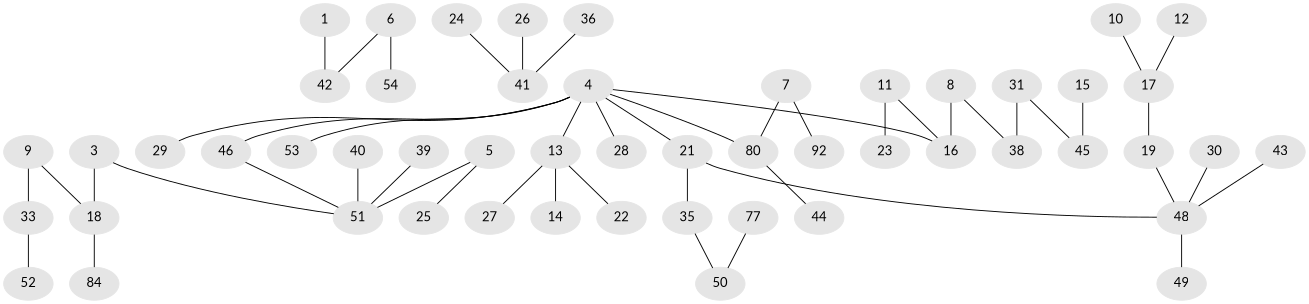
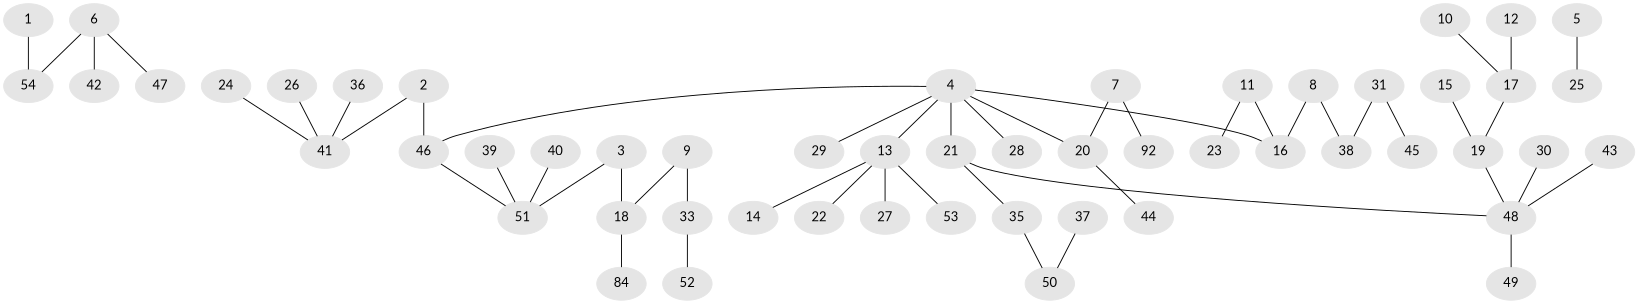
(325, 53) -> (28, 53)
none -> (160, 86)
none -> (424, 86)
(440, 119) -> (918, 185)
(1083, 119) -> (1462, 119)
(753, 152) -> (1083, 152)
(424, 185) -> none
(753, 218) -> (1083, 218)
